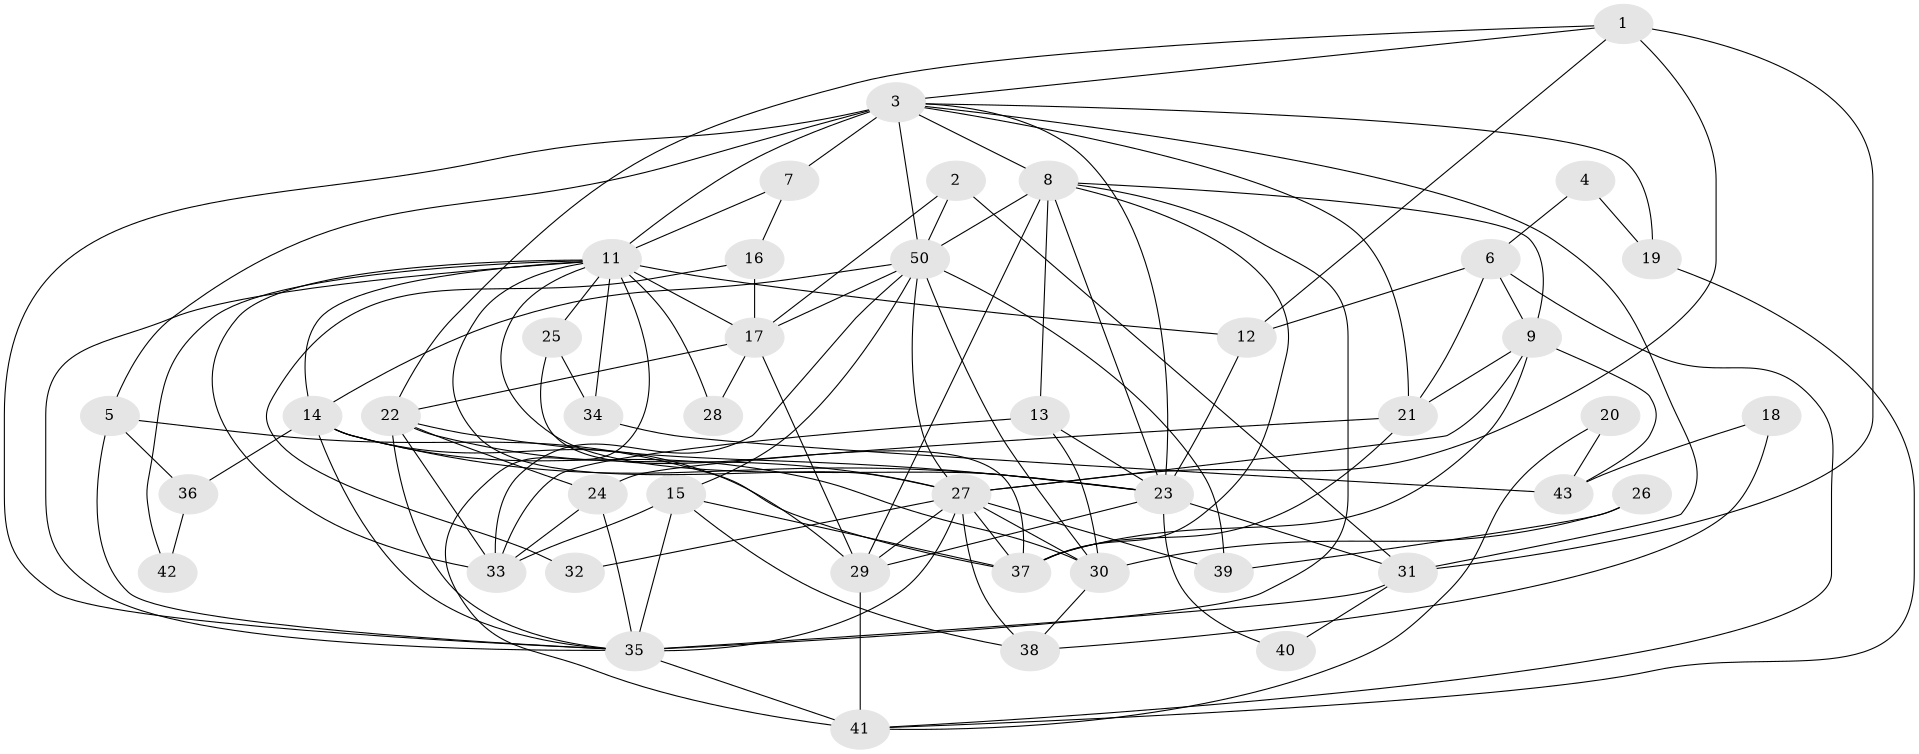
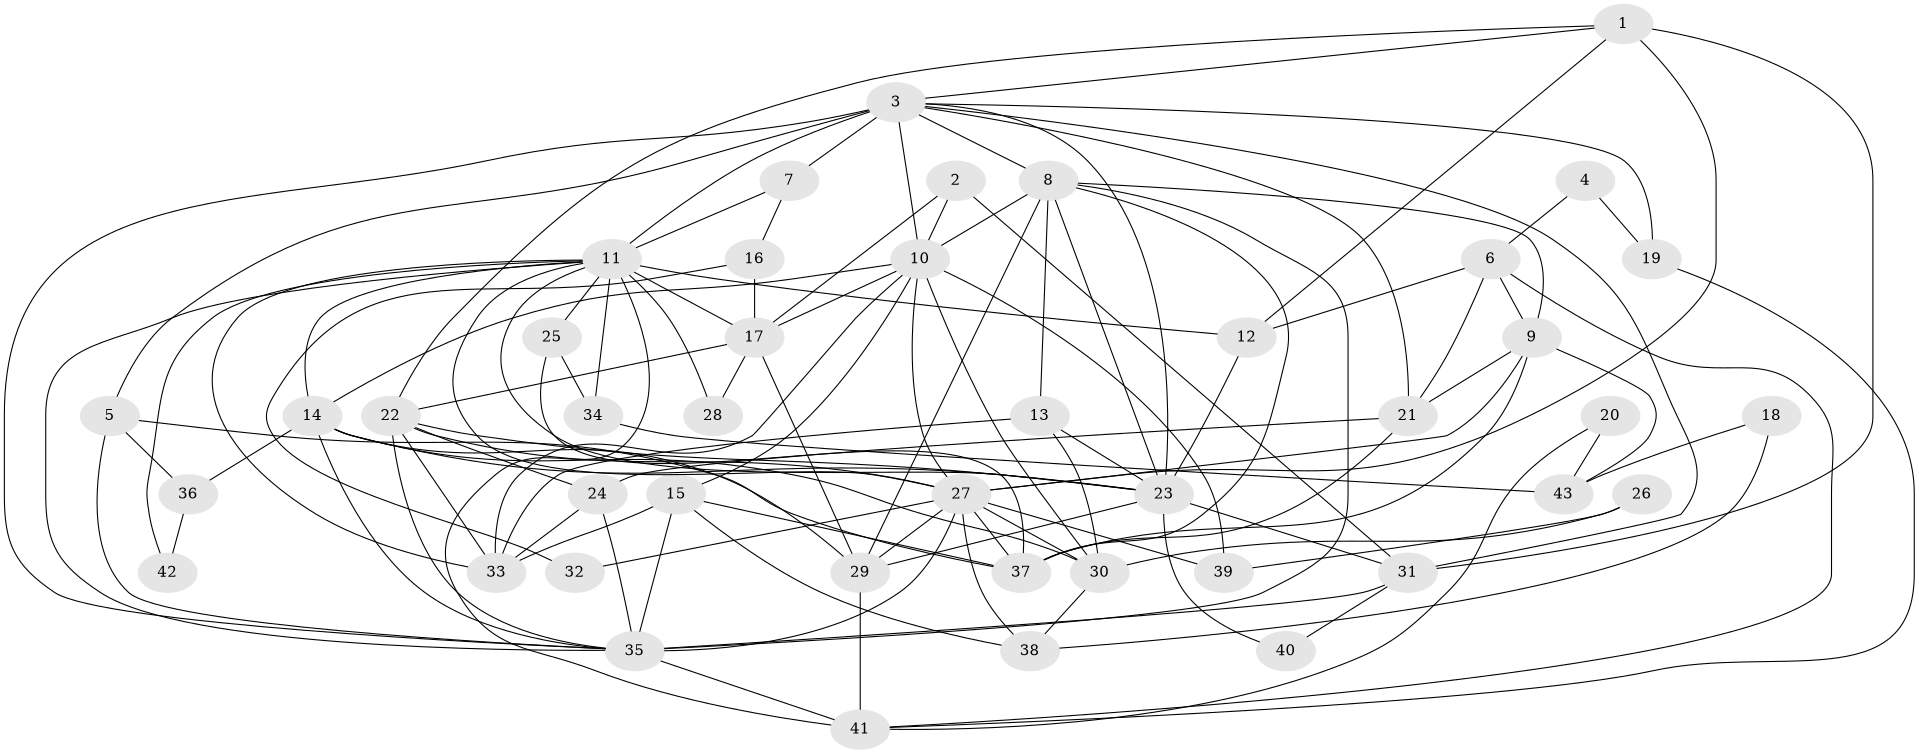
(920, 259) -> (920, 259)
